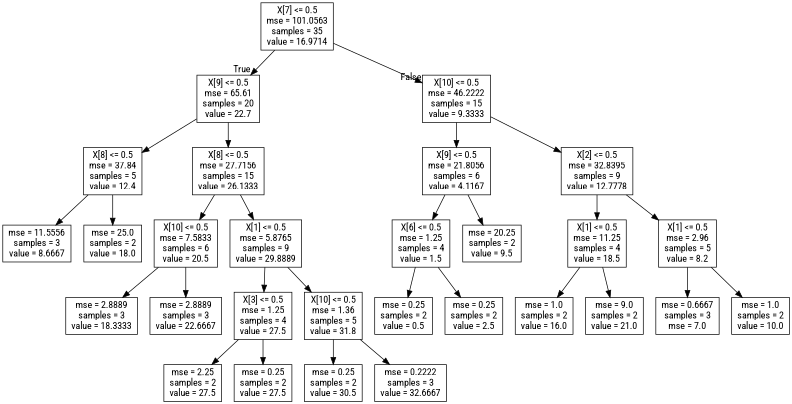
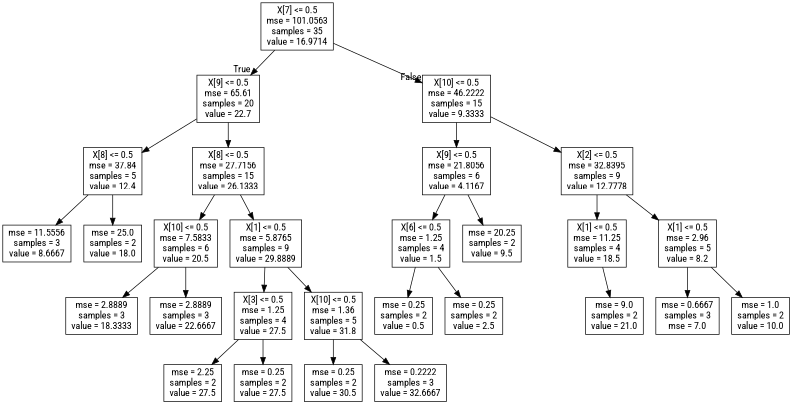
(544, 316) -> none
